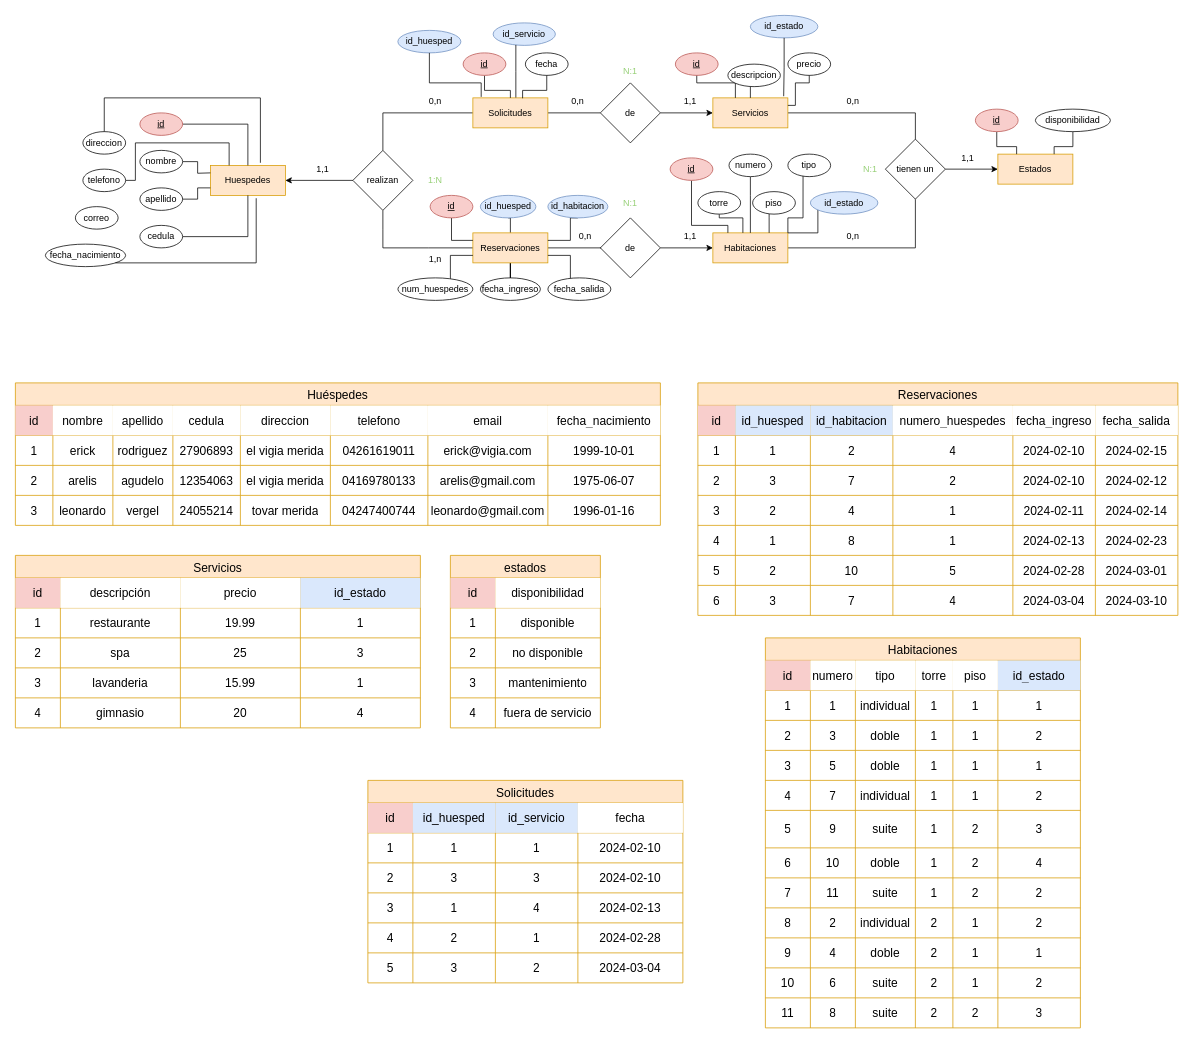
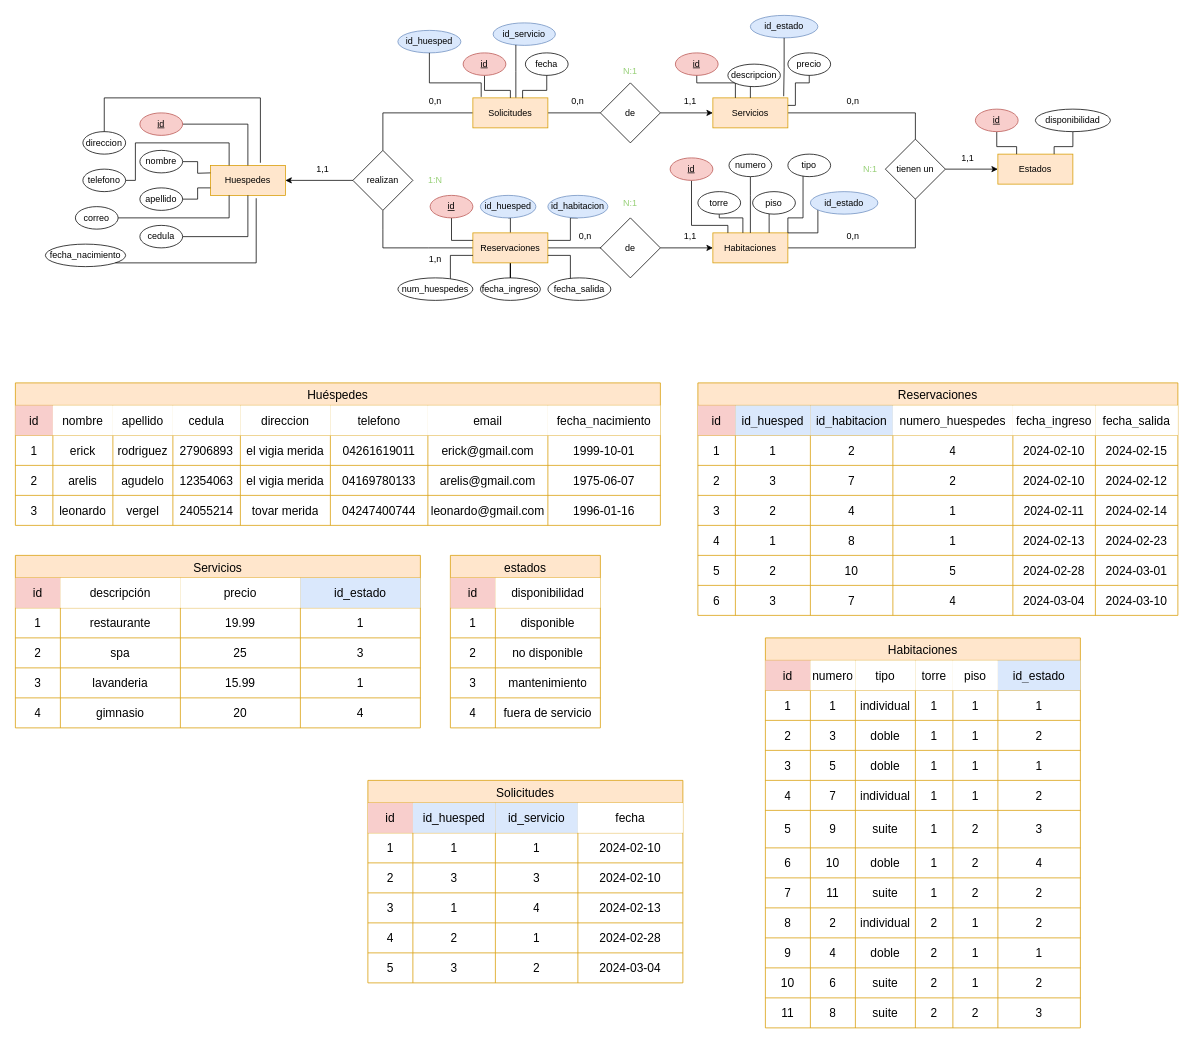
none -> (184, 218)
(488, 450) -> (488, 450)
